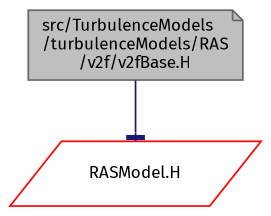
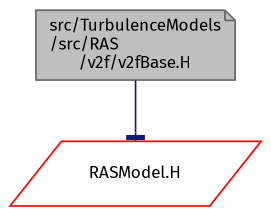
(136, 45) -> (136, 45)
